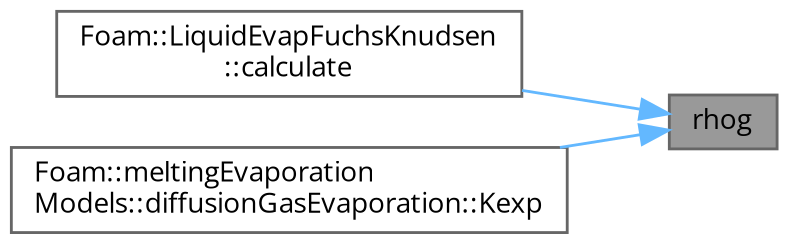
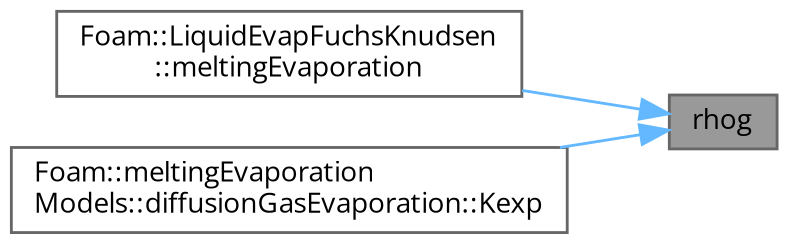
(289, 54) -> (289, 54)
